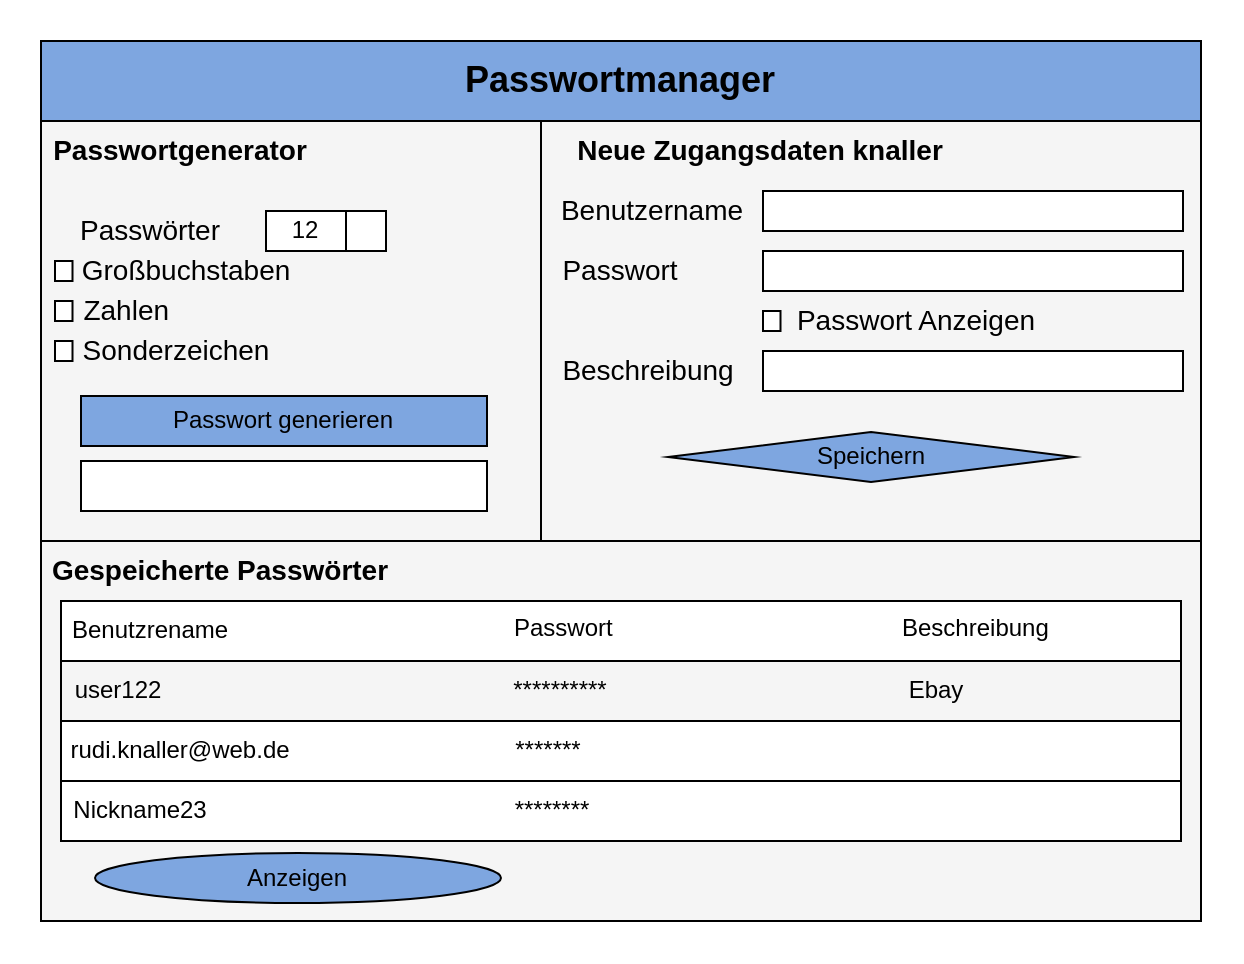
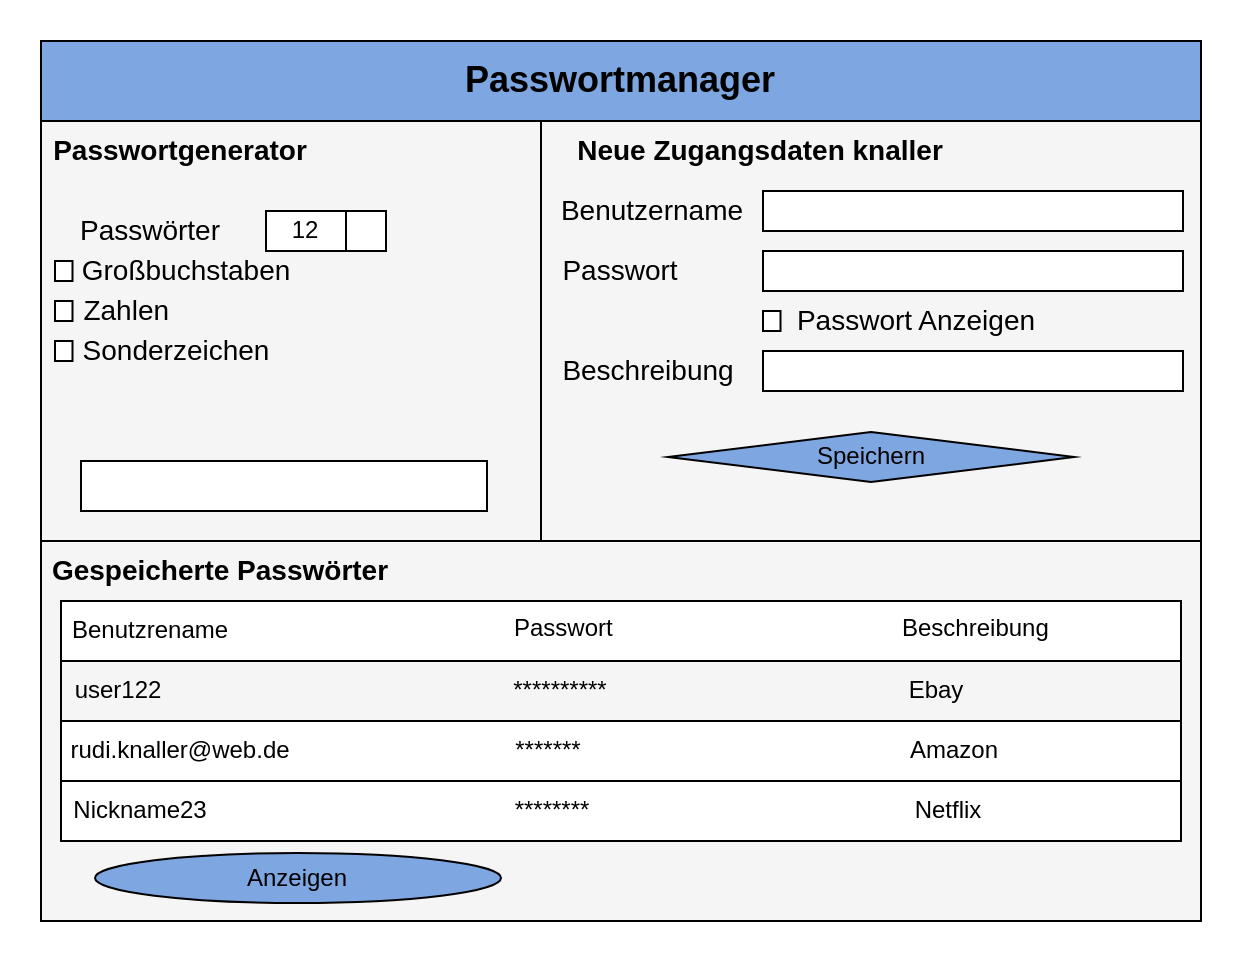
(284, 421) -> none
none -> (955, 751)
none -> (949, 811)
